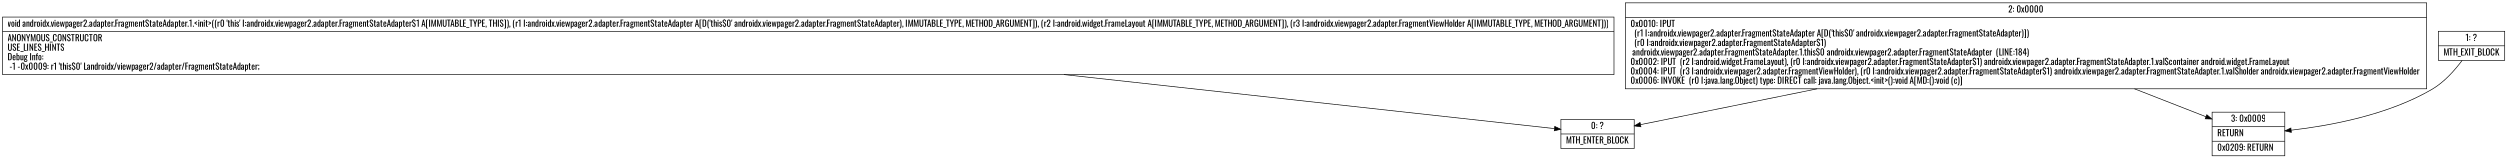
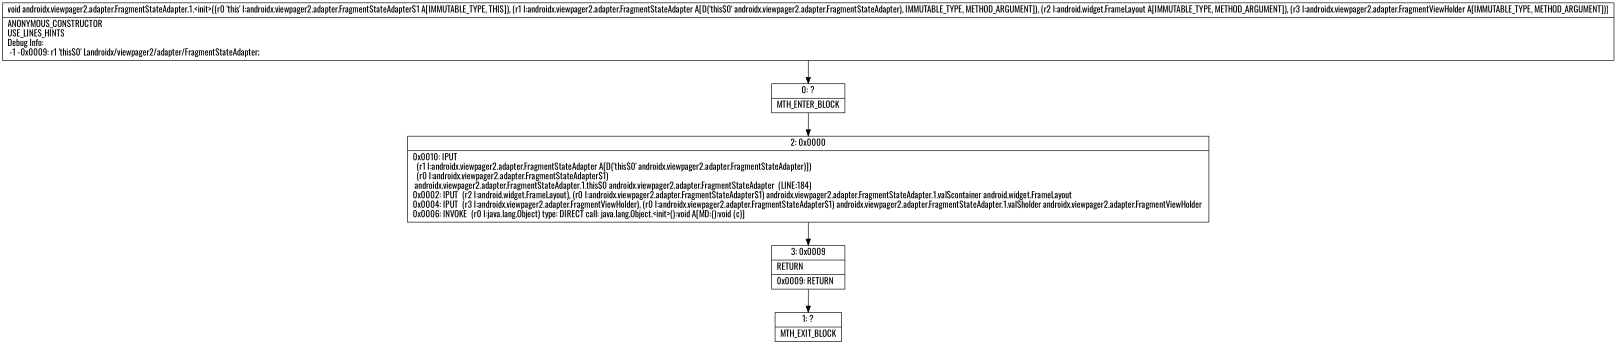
(1729, 107) -> (808, 121)
(2384, 110) -> (808, 298)
(2248, 148) -> (808, 282)
